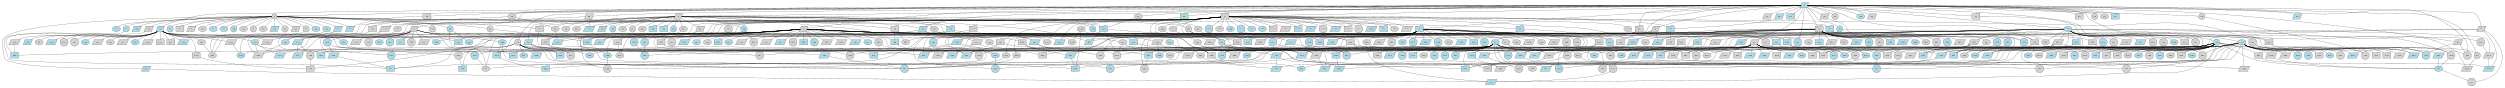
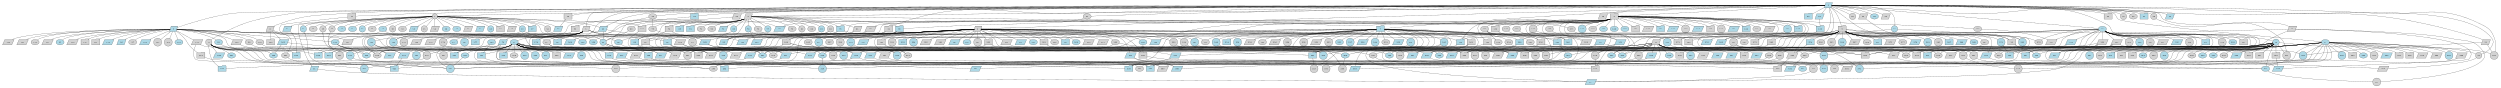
none -> (1760, 35)
(15, 55) -> none
(924, 55) -> (763, 55)
